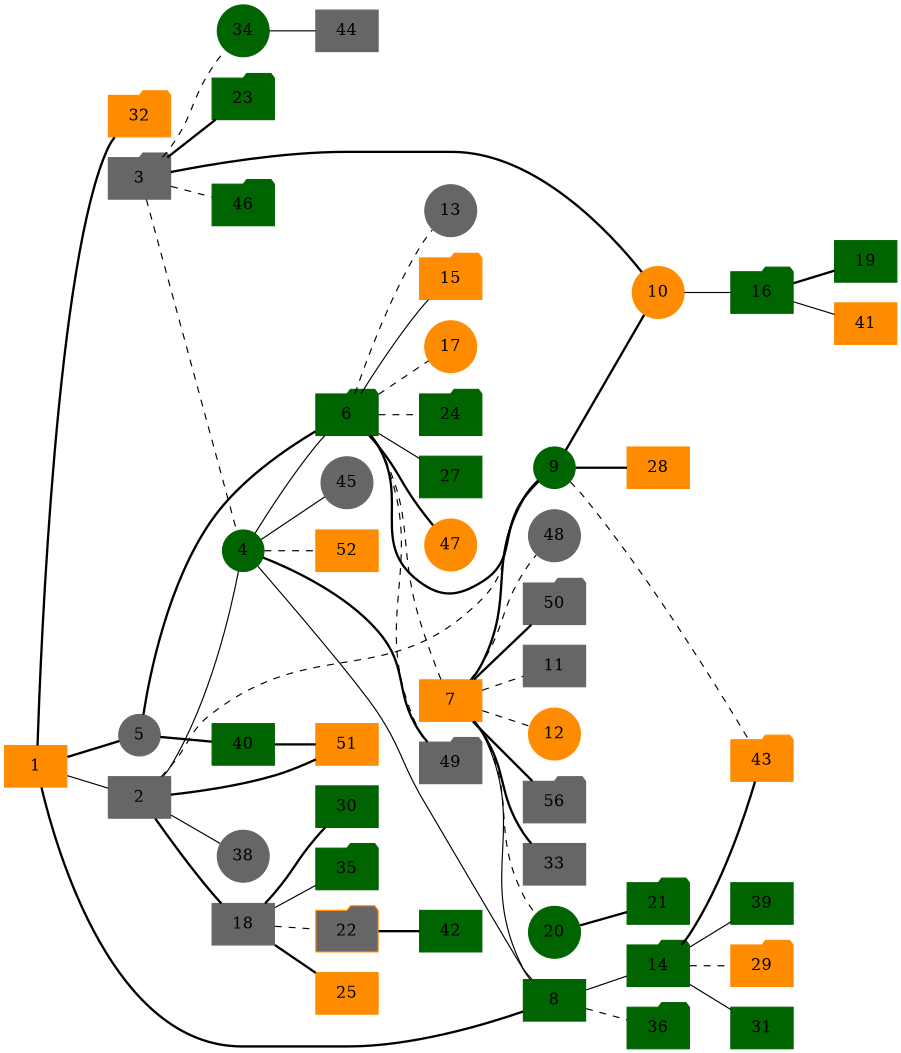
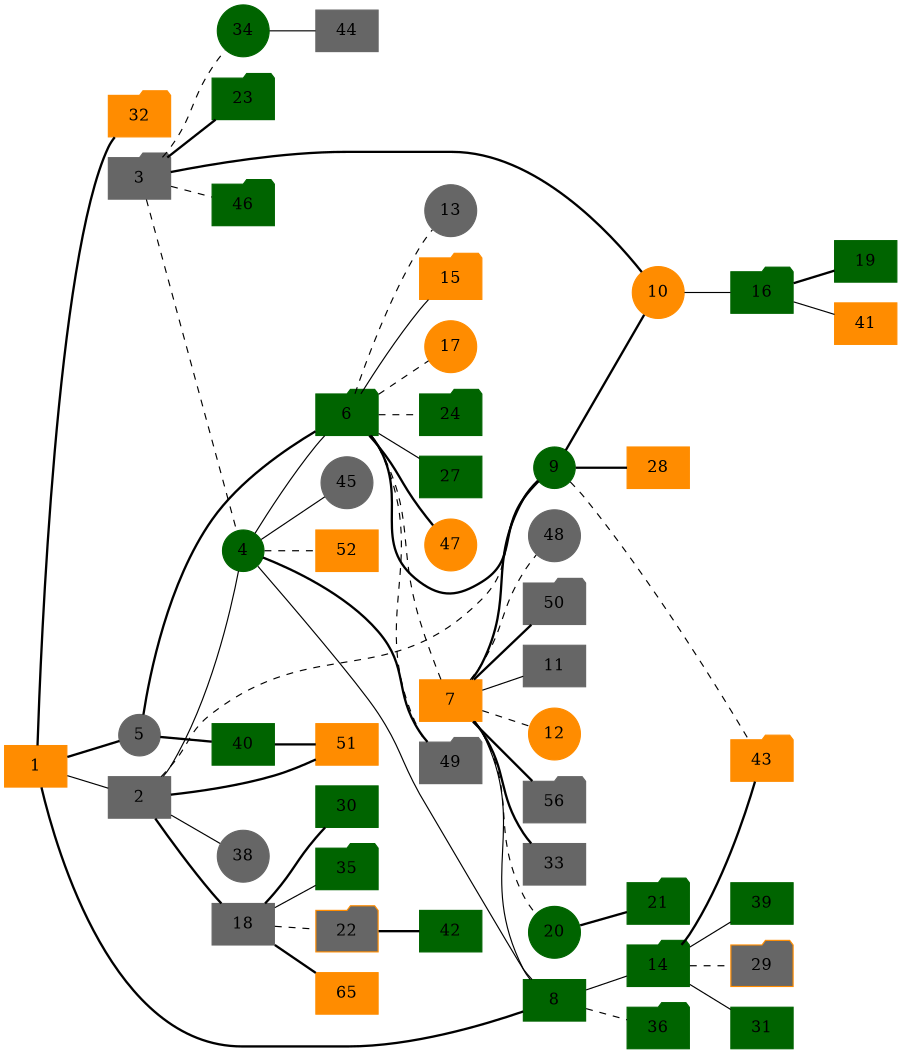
(503, 683) -> (503, 683)
(762, 966) -> (762, 966)
(347, 993) -> (347, 993)
